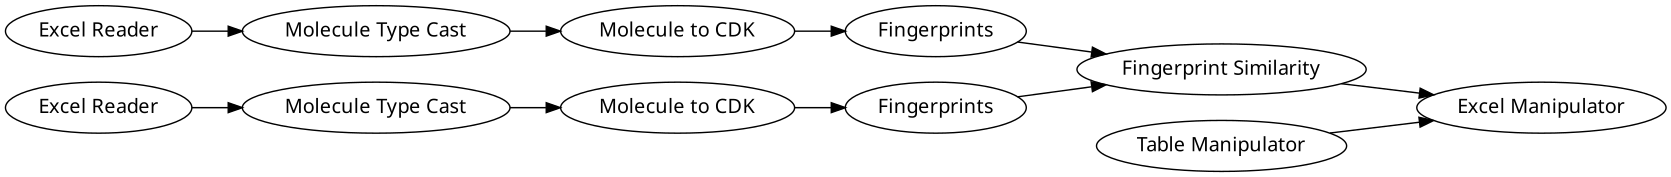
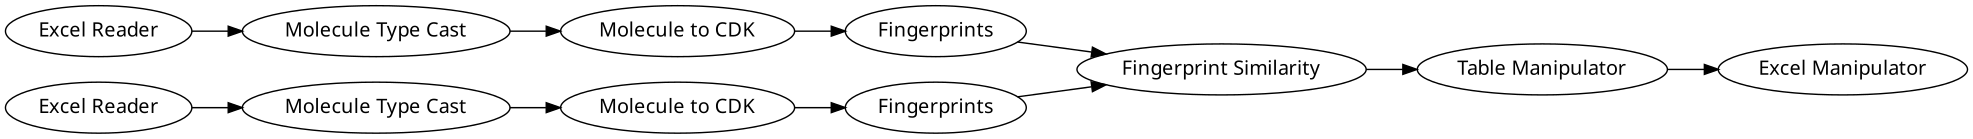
(1380, 88) -> (1384, 69)
